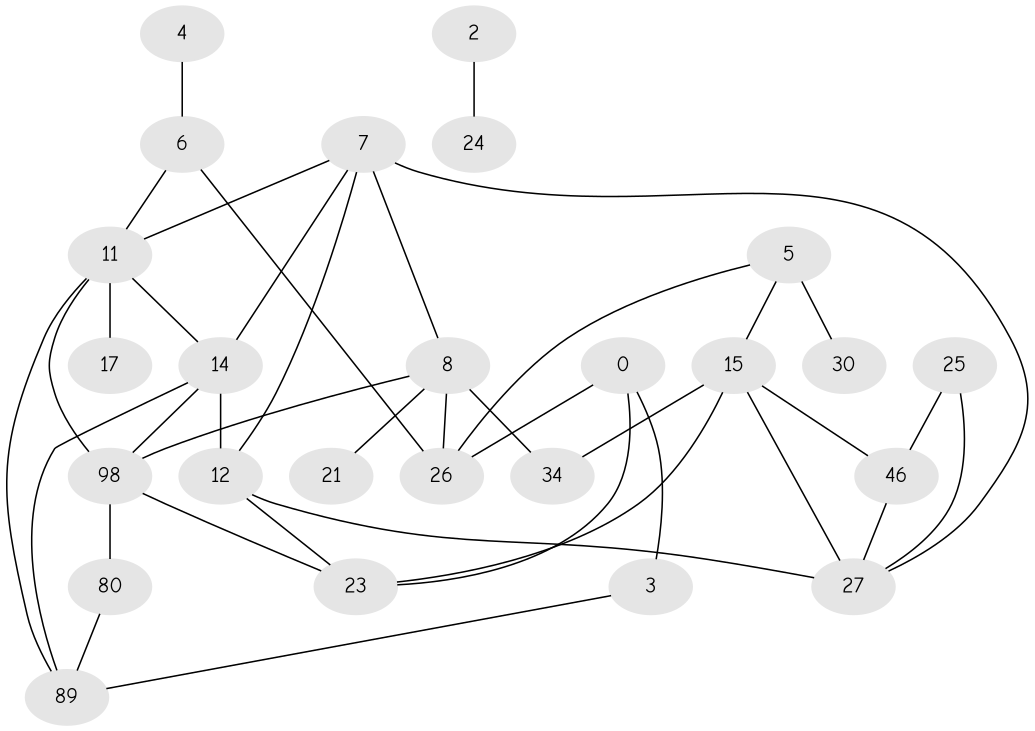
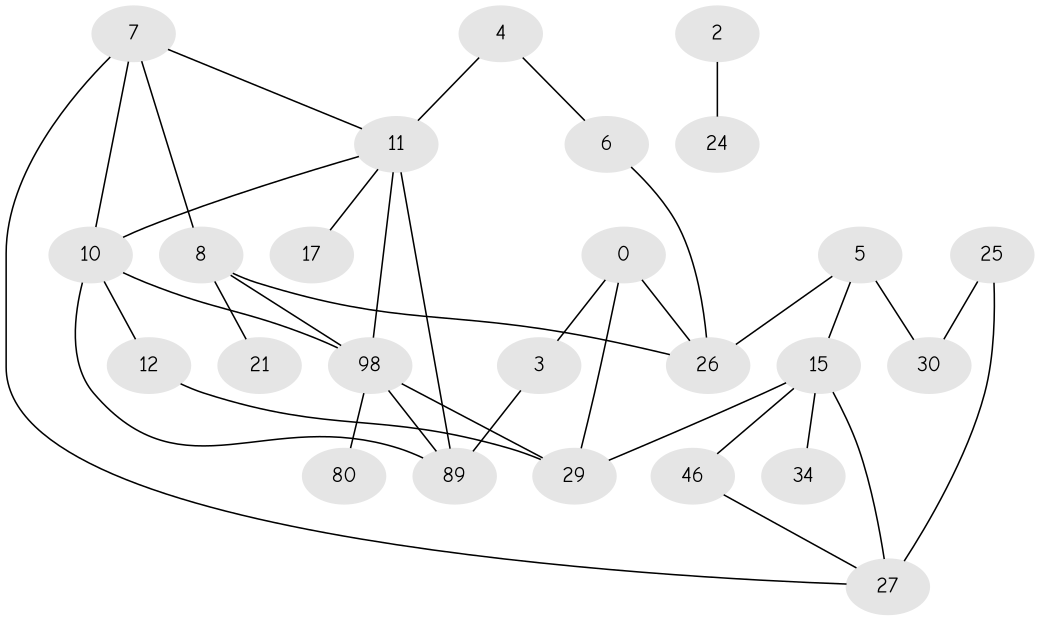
(146, 200) -> (449, 89)
(307, 324) -> none
(221, 366) -> (91, 255)
(500, 421) -> none
(926, 421) -> (961, 310)
(532, 543) -> none
(356, 587) -> (575, 476)
(88, 642) -> (410, 418)
